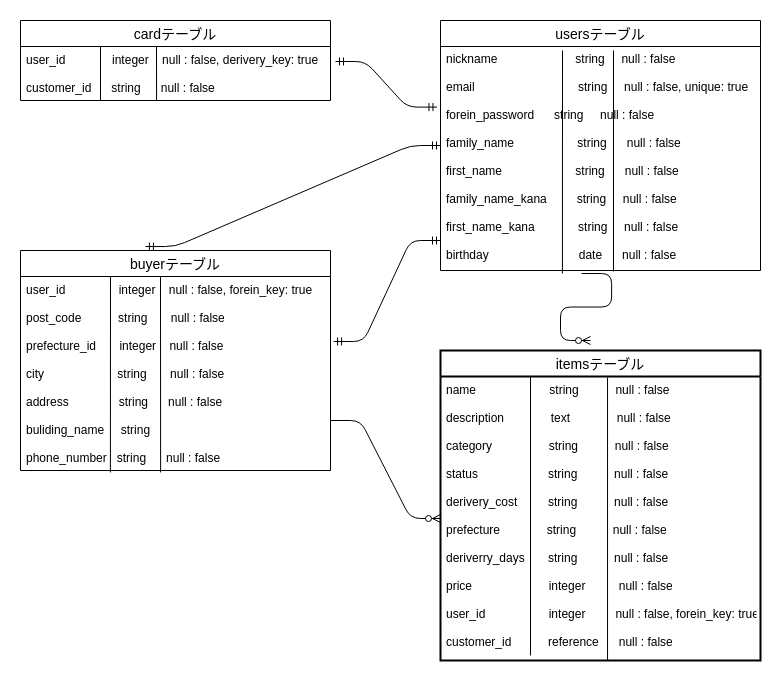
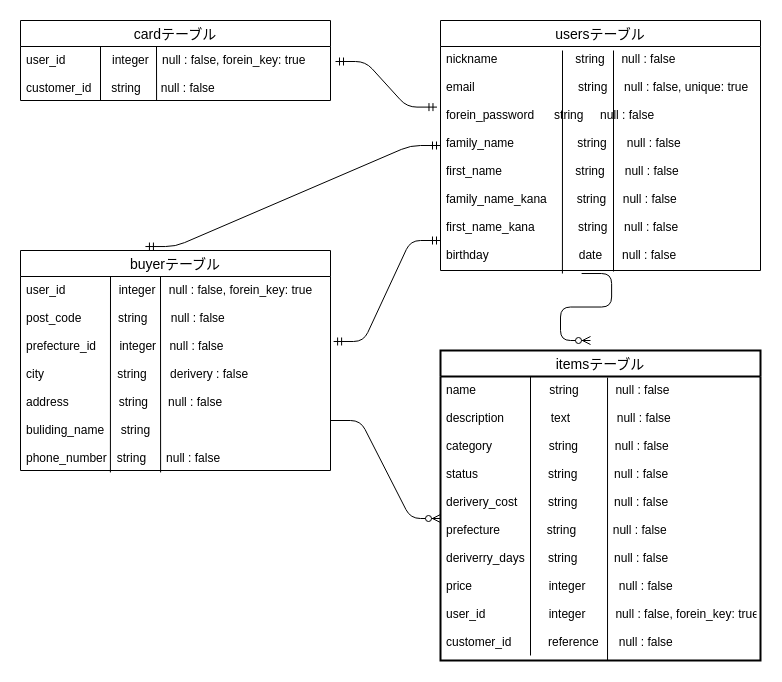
(207, 60) -> (200, 60)
(205, 290) -> (205, 290)
